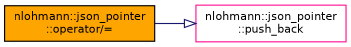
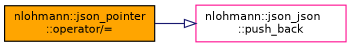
(271, 23) -> (271, 23)
